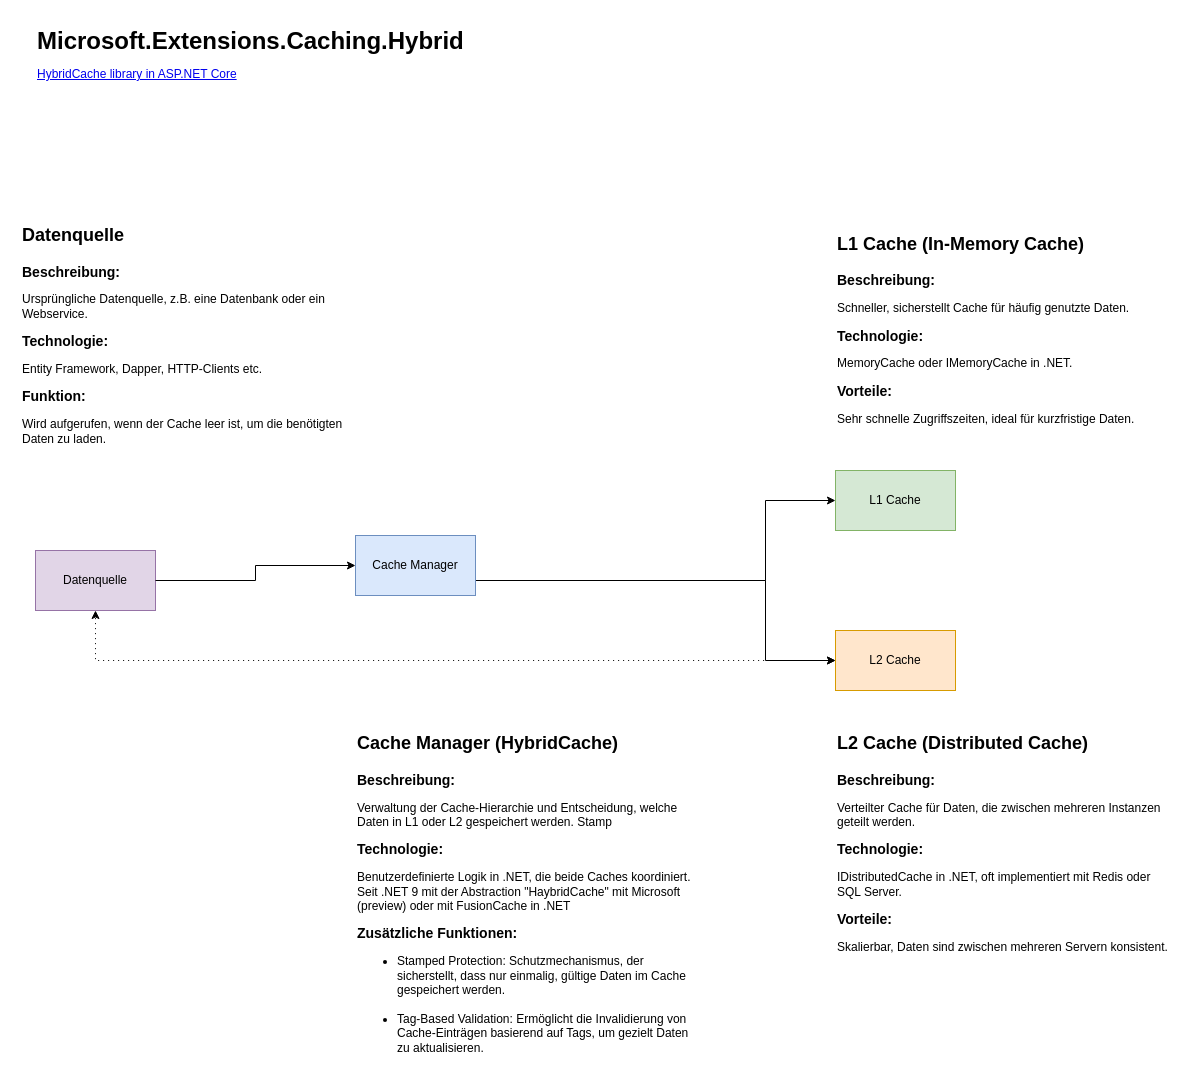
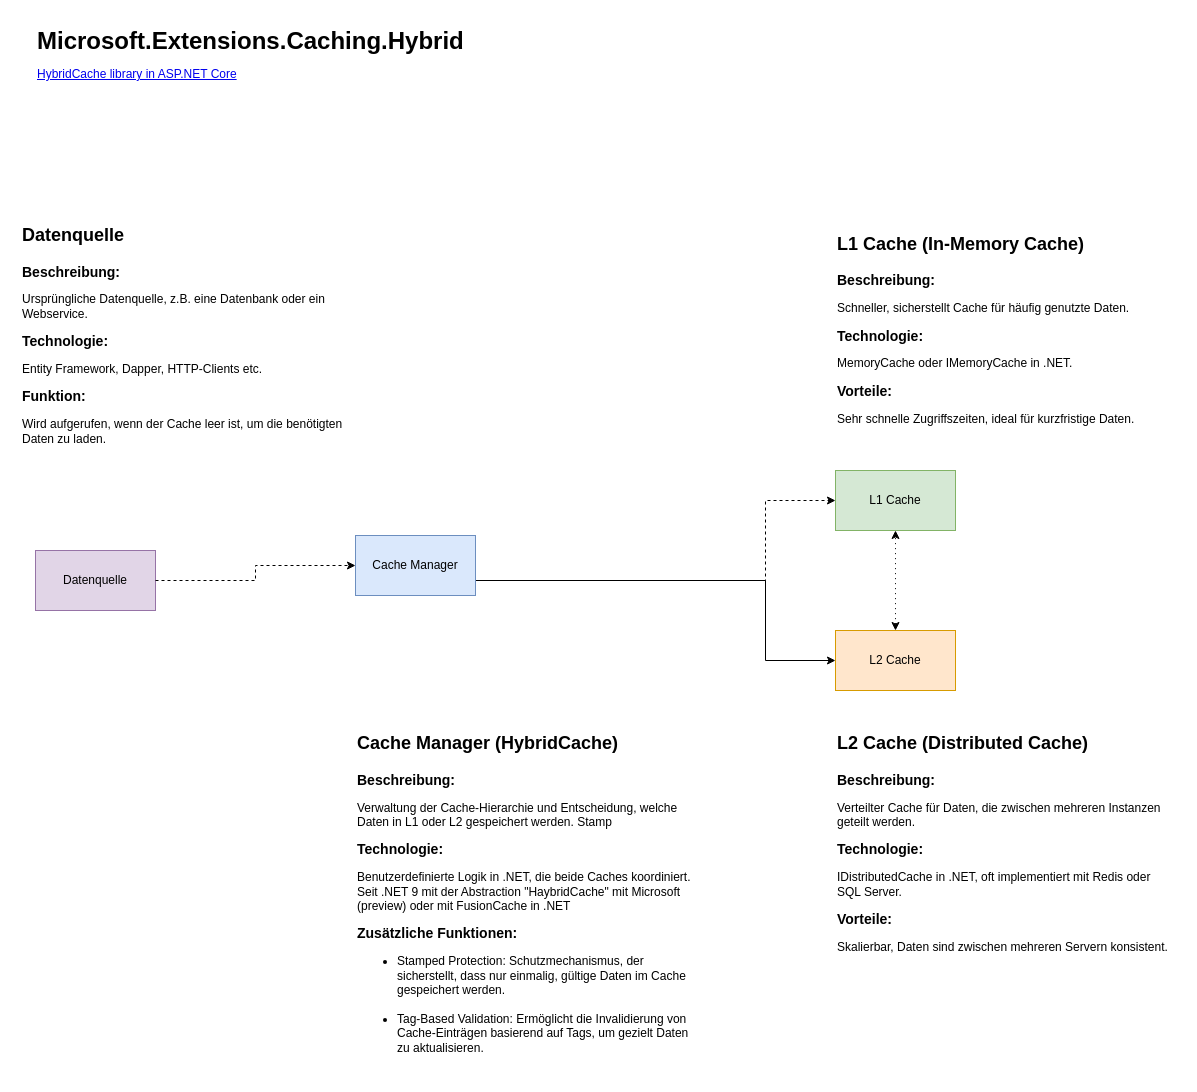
(766, 509) -> (766, 509)
(256, 577) -> (256, 577)
(408, 661) -> (896, 581)
